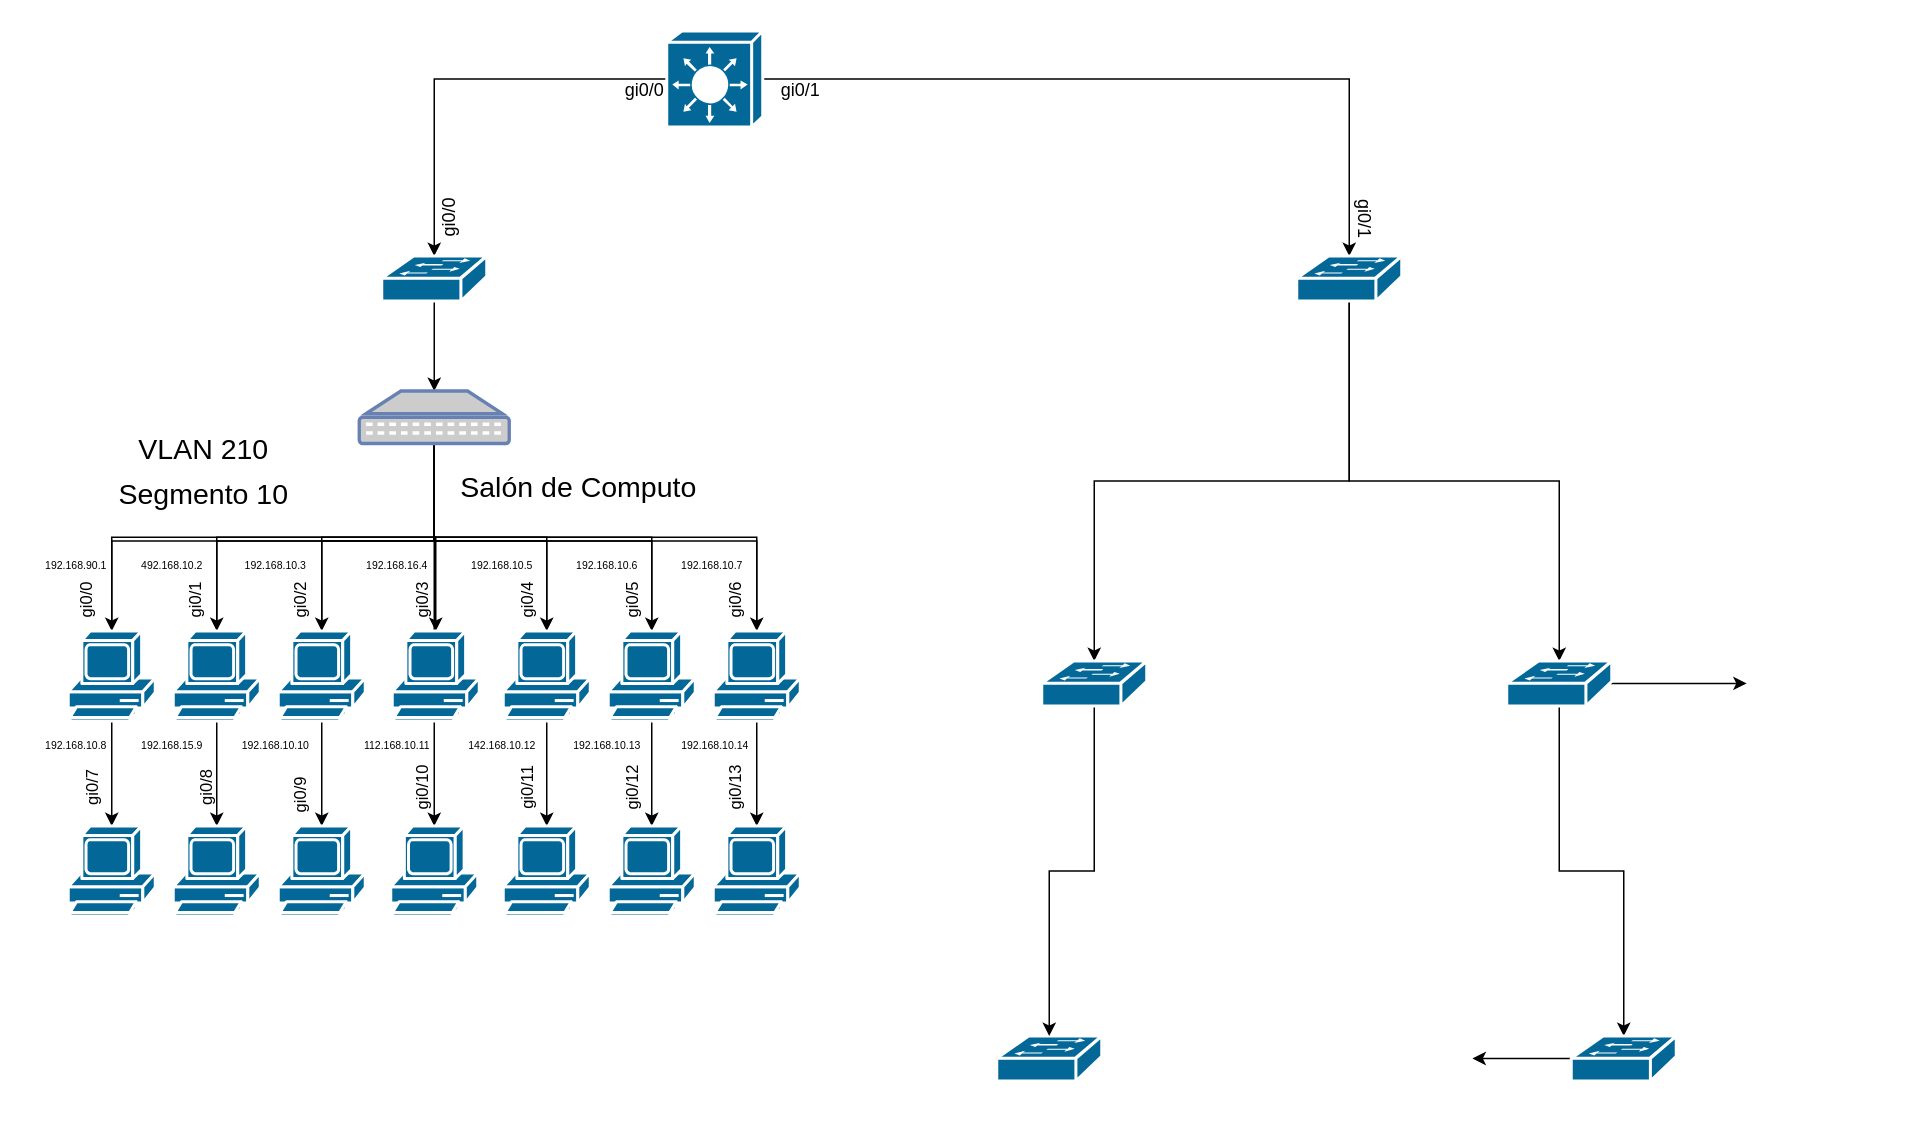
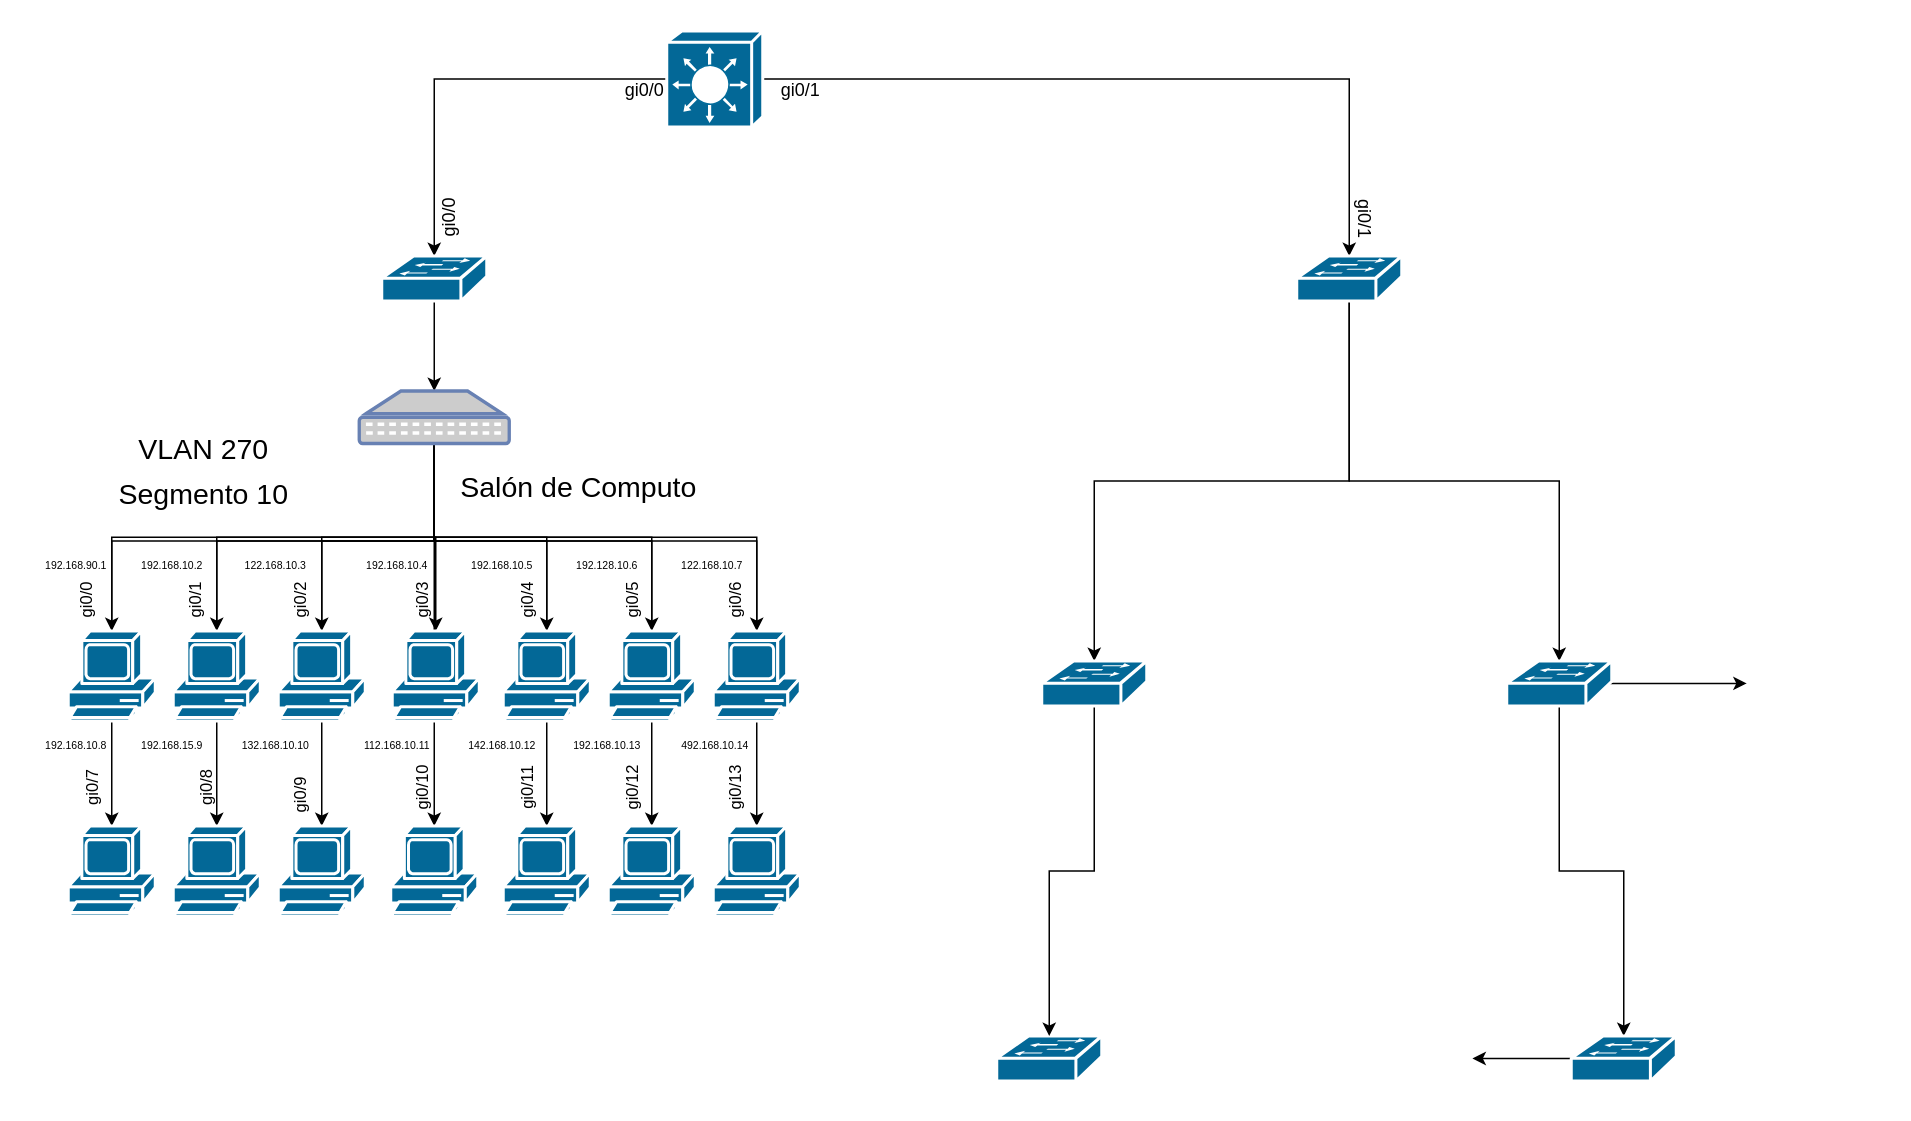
(204, 451) -> (204, 451)
(173, 563) -> (173, 563)
(276, 563) -> (276, 563)
(398, 563) -> (398, 563)
(608, 563) -> (608, 563)
(713, 563) -> (713, 563)
(276, 743) -> (276, 743)
(716, 743) -> (716, 743)
